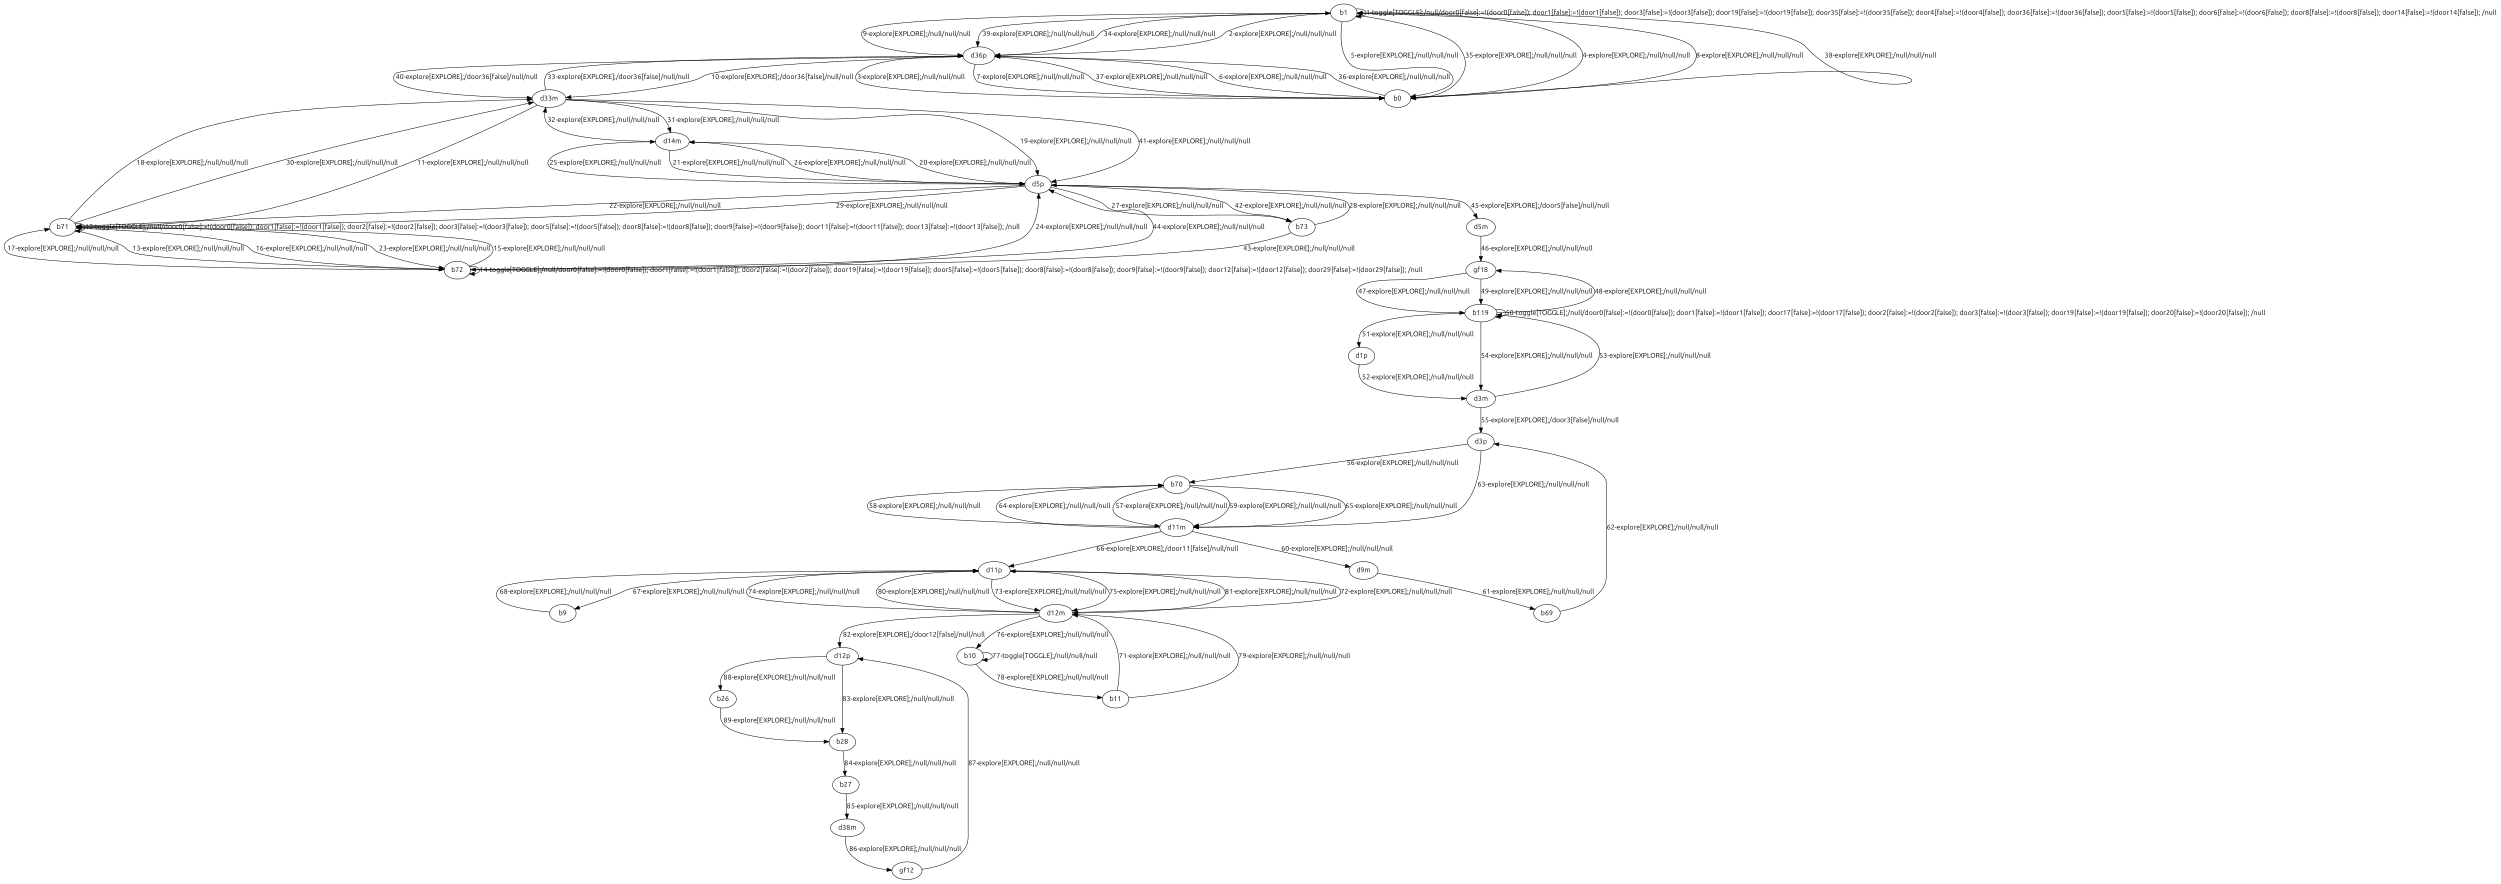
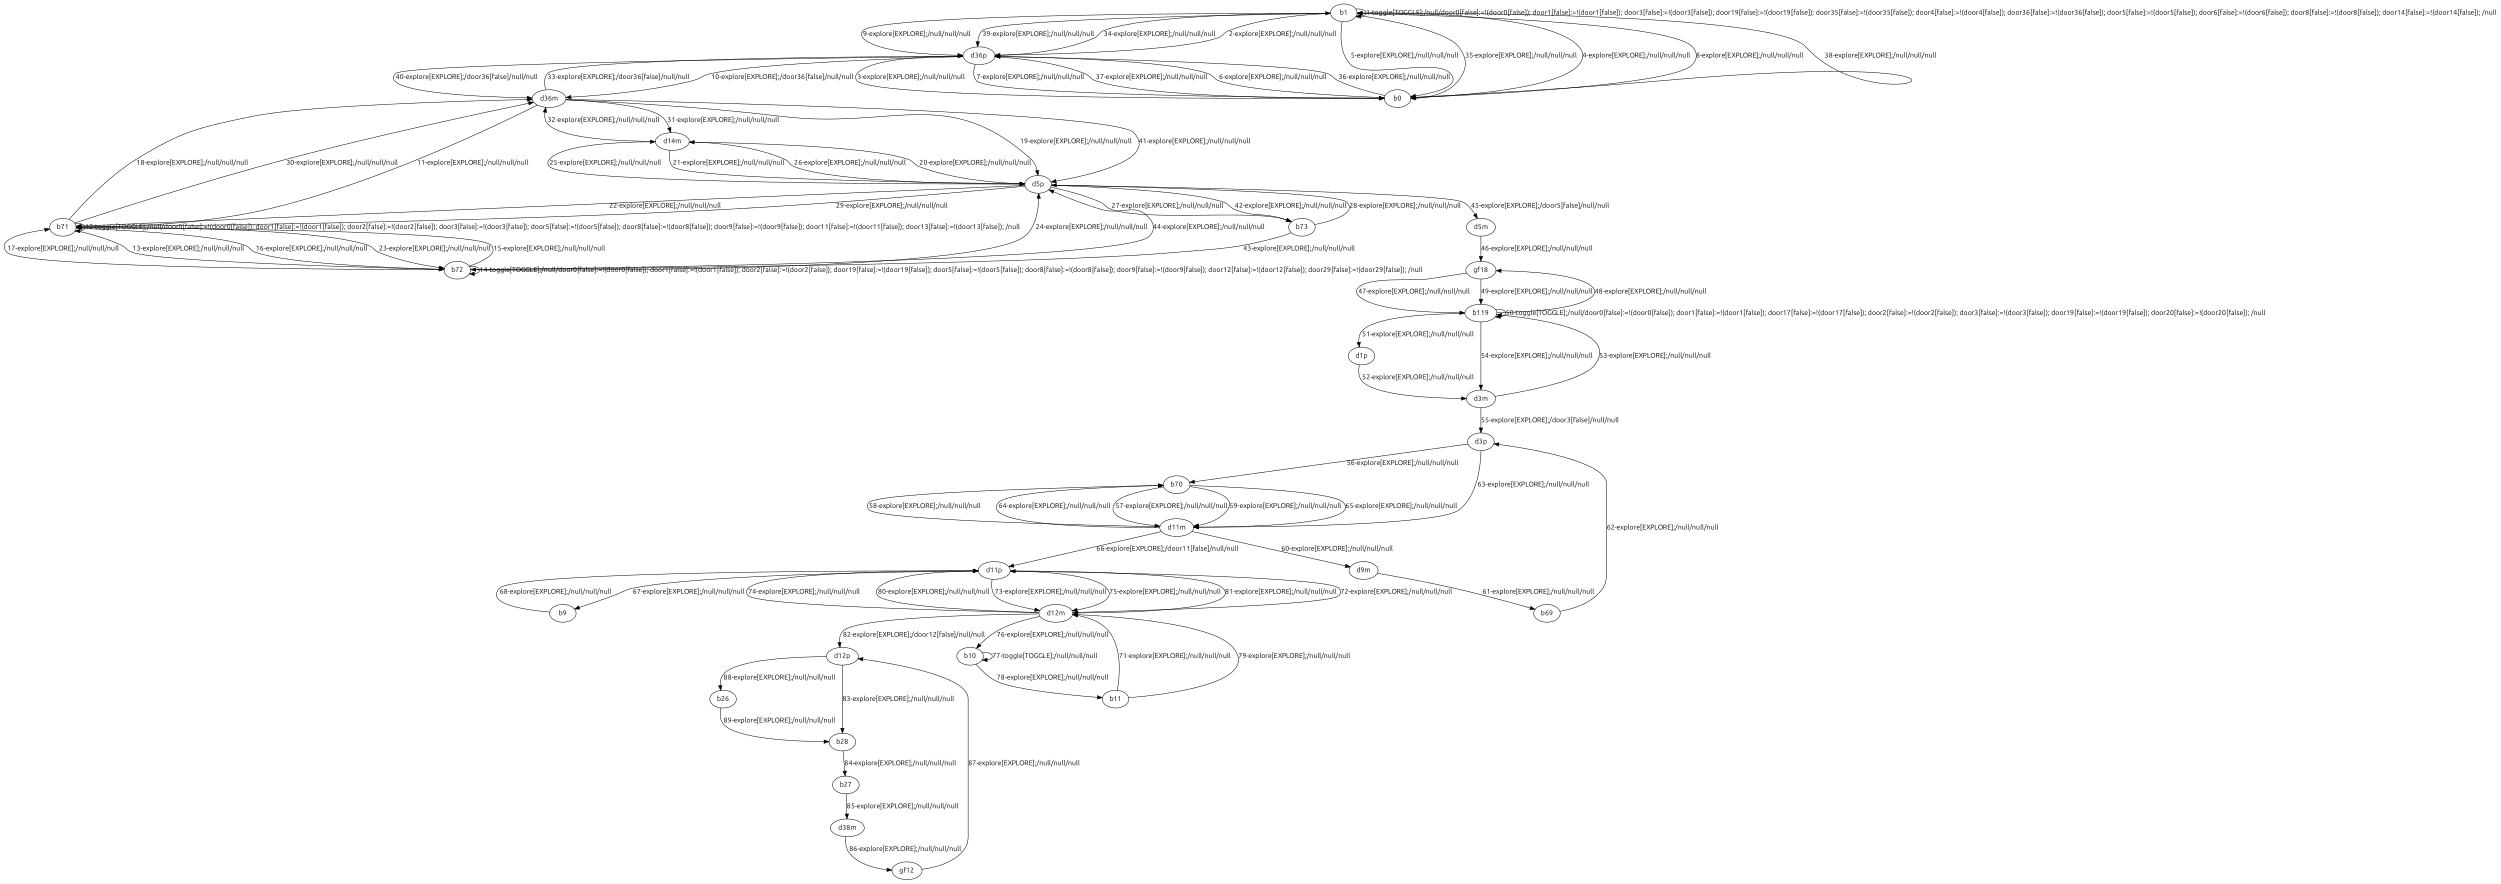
(549, 99) -> (549, 99)
